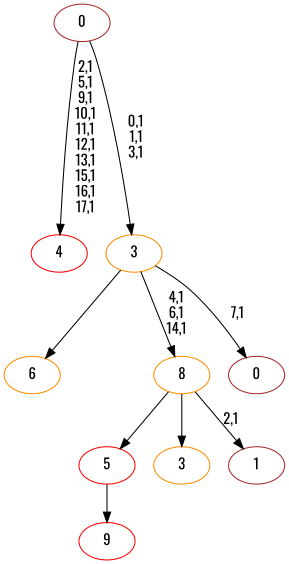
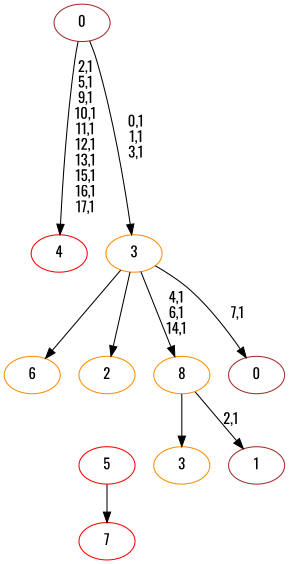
none -> (107, 375)
(148, 416) -> none
(107, 541) -> (107, 541)
